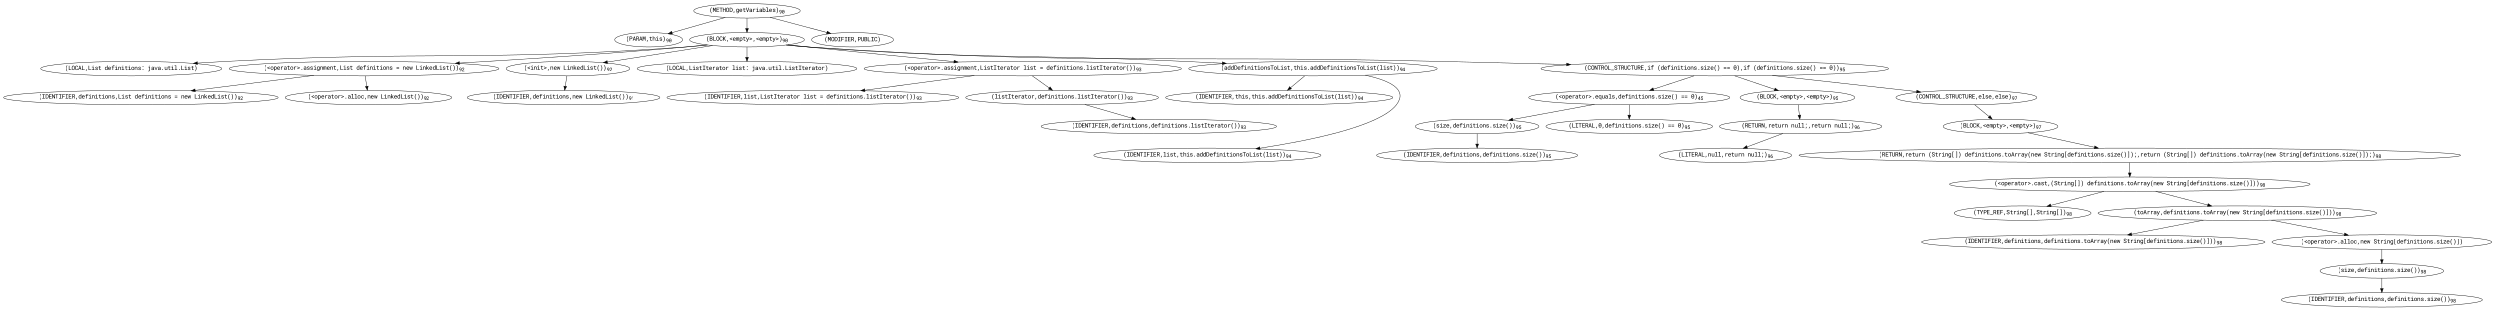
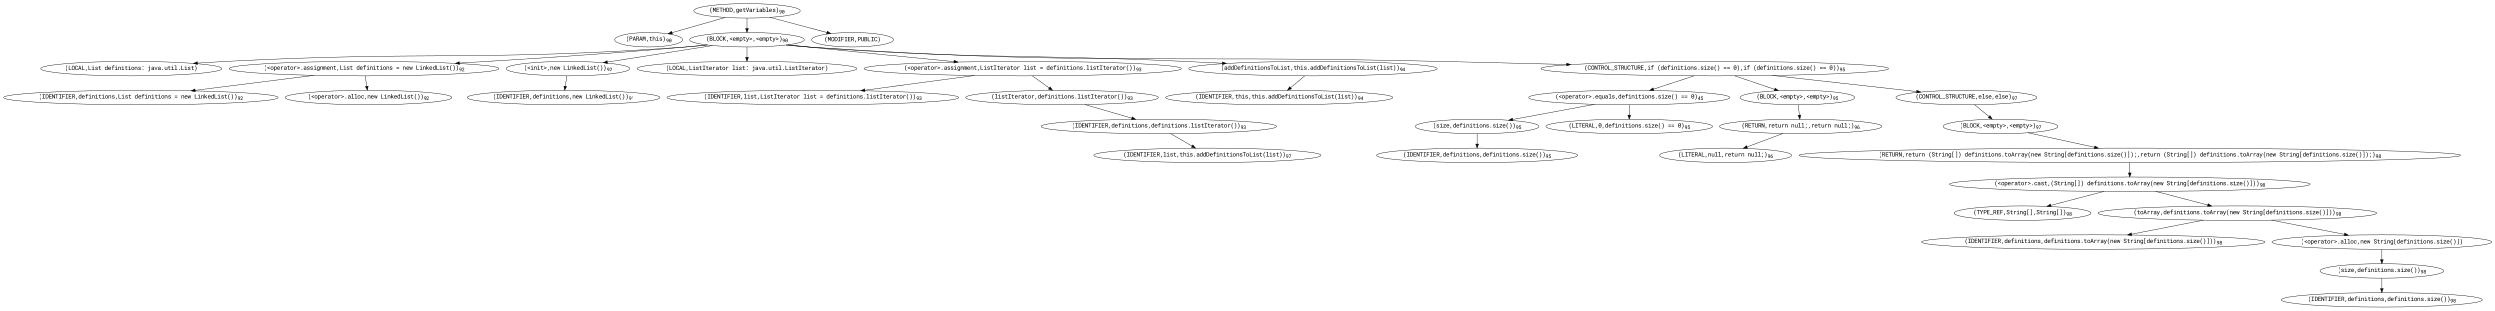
(1356, 127) -> (1181, 140)
(1289, 155) -> (1289, 155)
